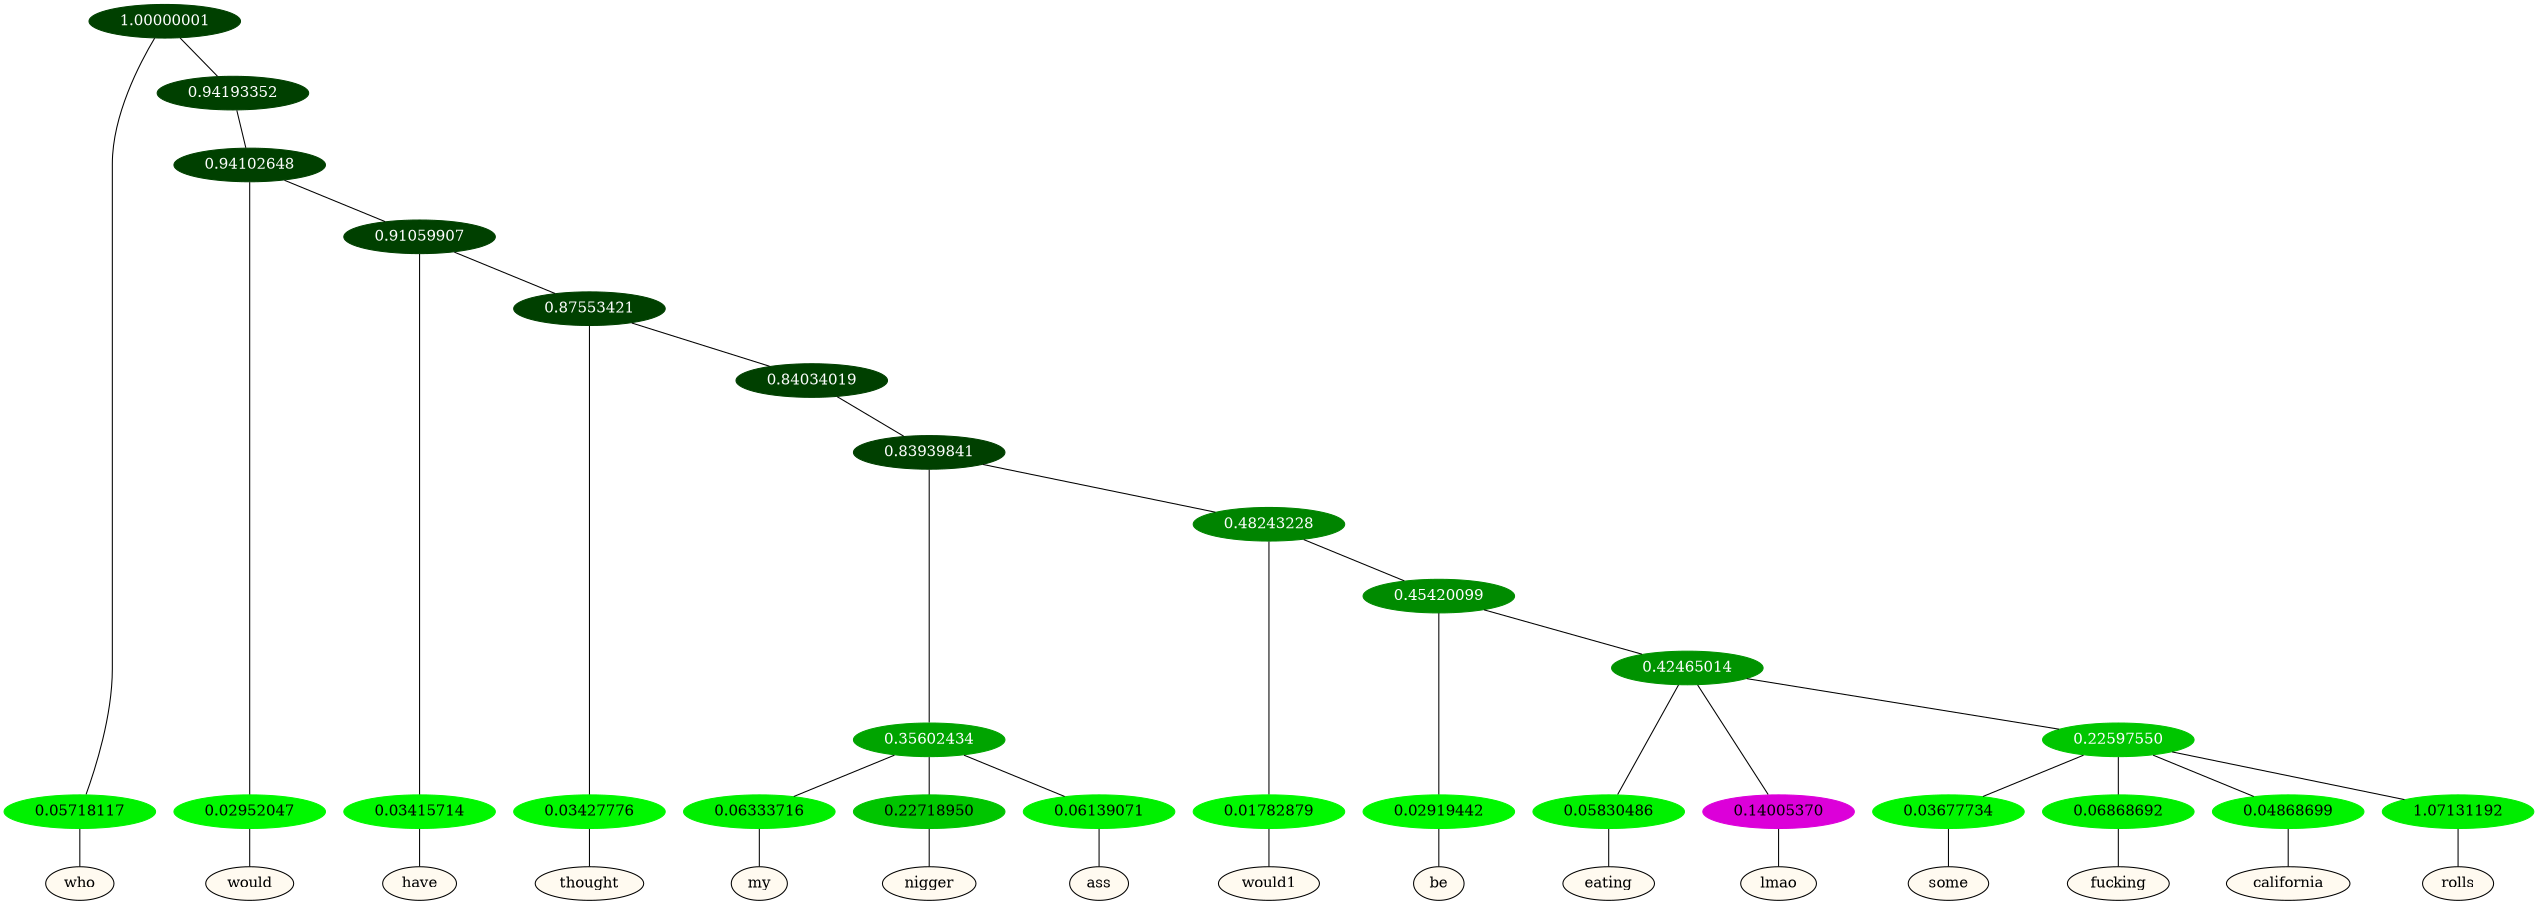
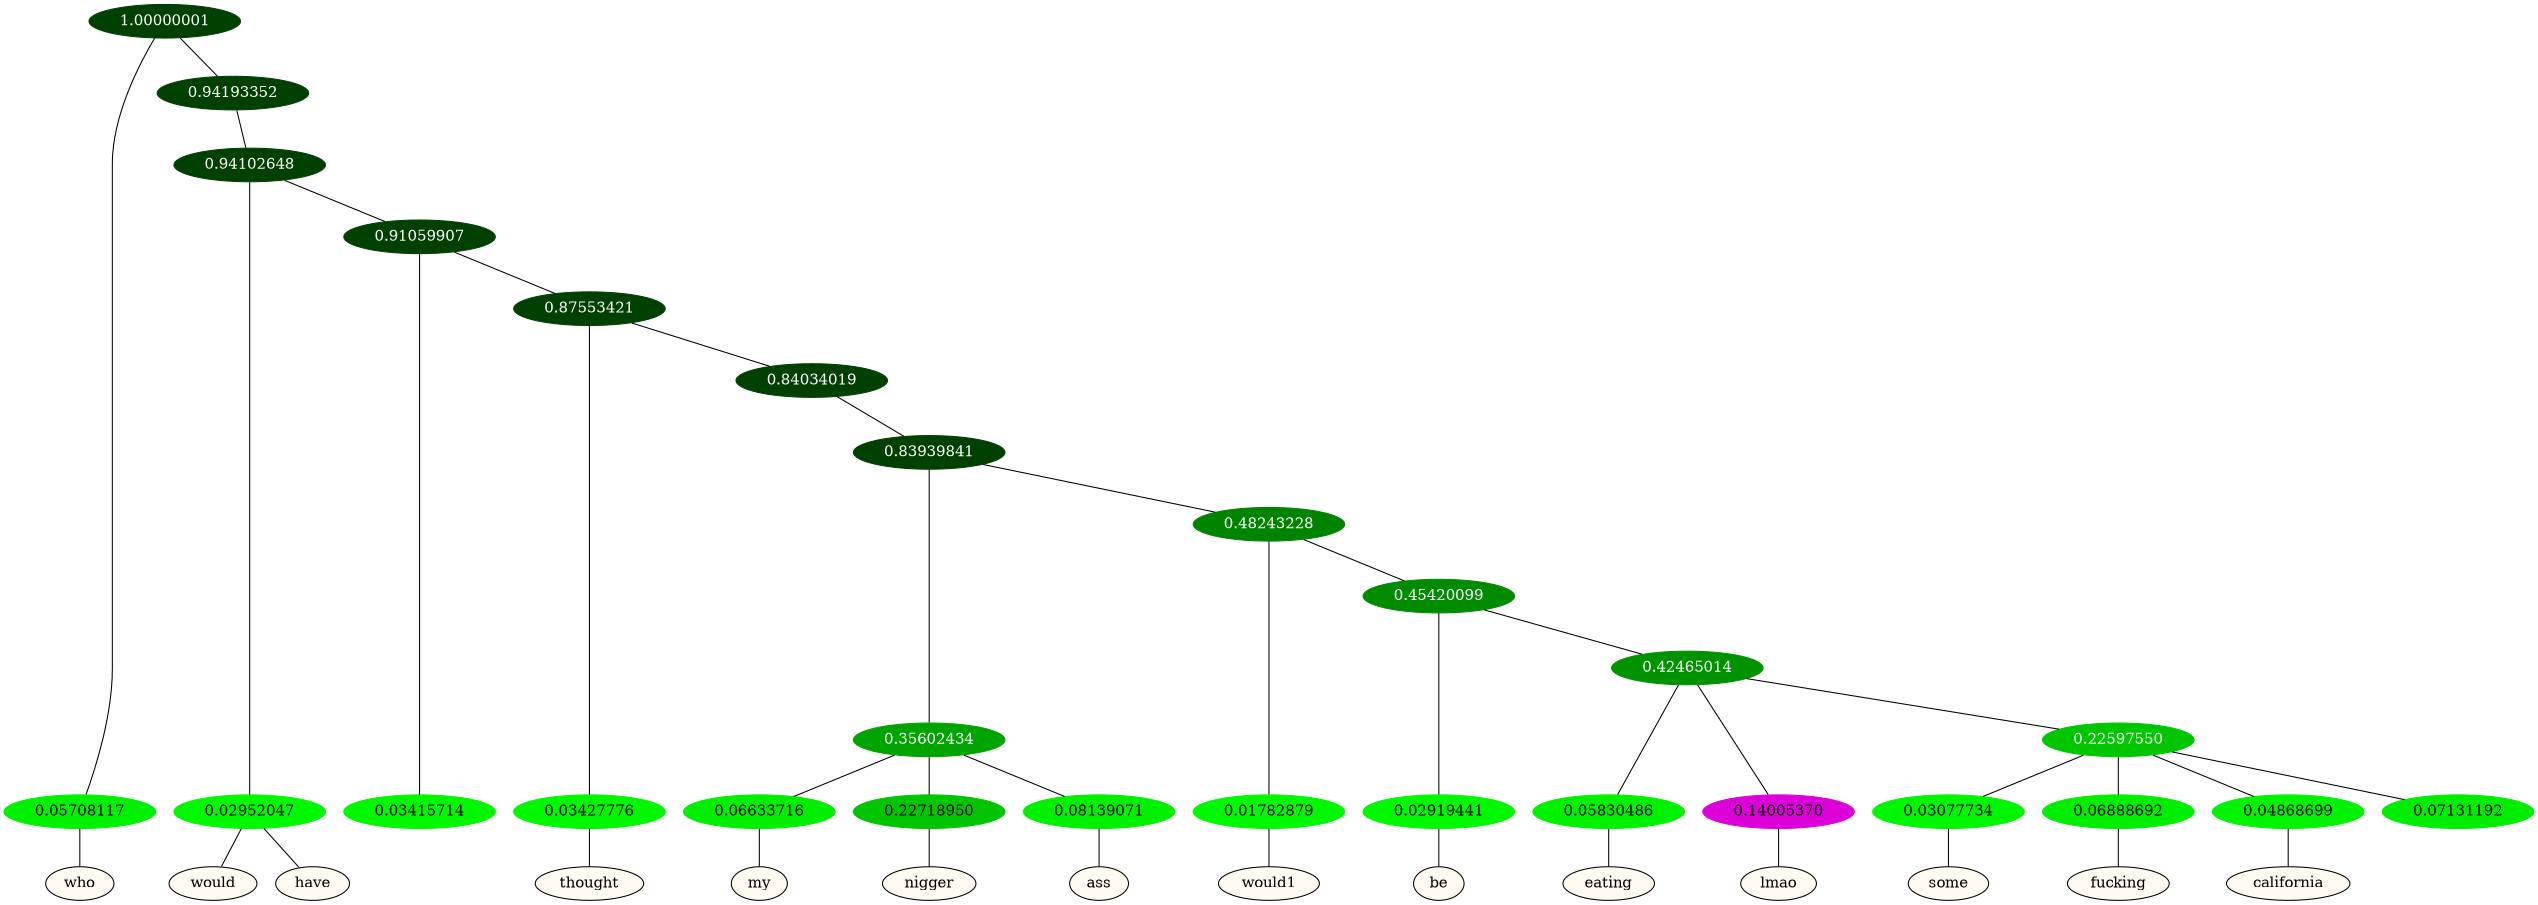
(80, 812) -> (80, 812)
(759, 812) -> (759, 812)
(1099, 812) -> (1099, 812)
(1439, 812) -> (1439, 812)
(1948, 812) -> (1948, 812)
(2118, 812) -> (2118, 812)
(2458, 812) -> (2458, 812)
(420, 848) -> (281, 848)
(2458, 884) -> none
